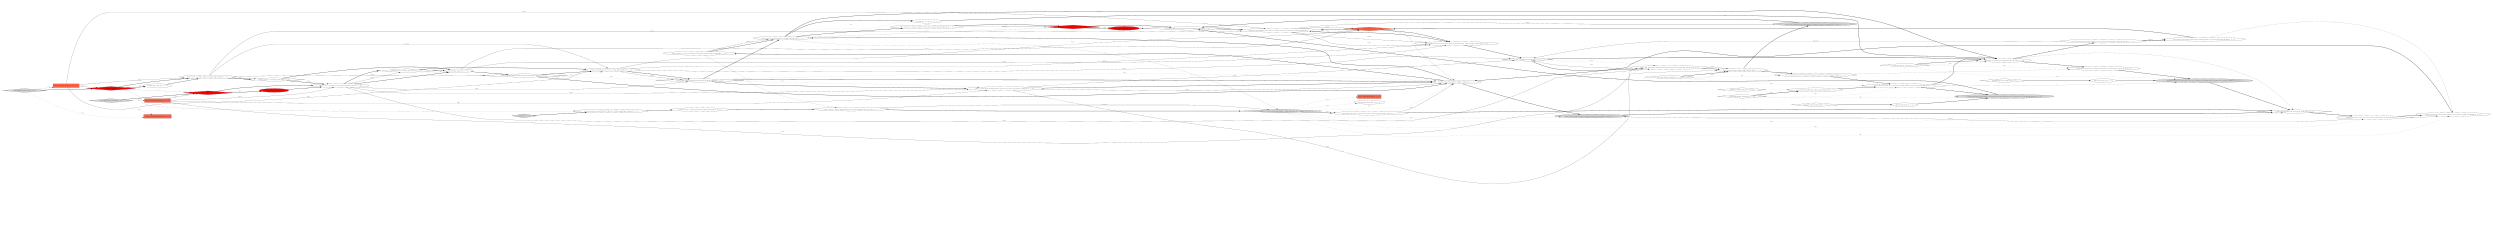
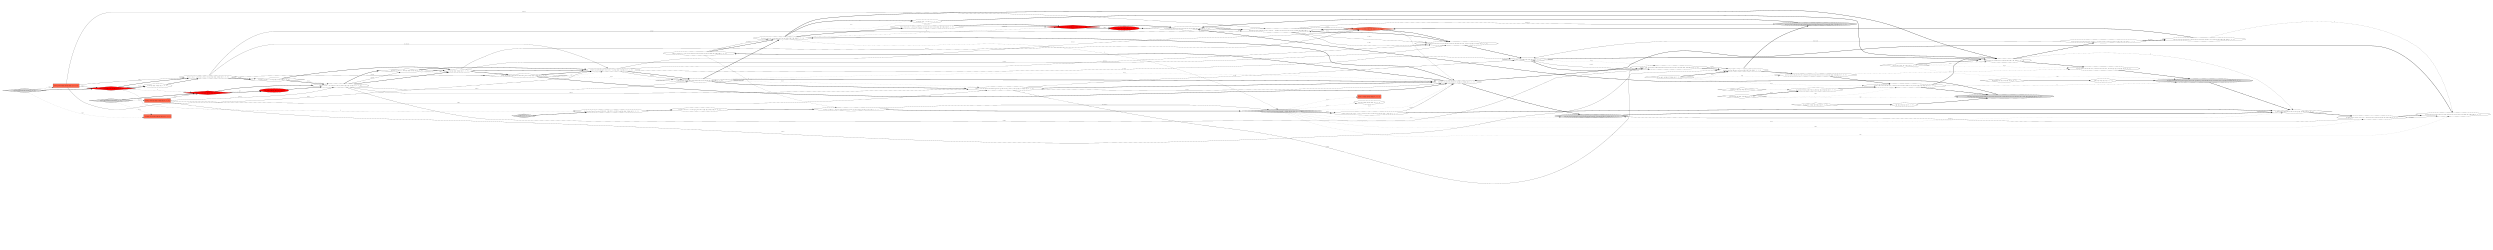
none -> (528, 70)
